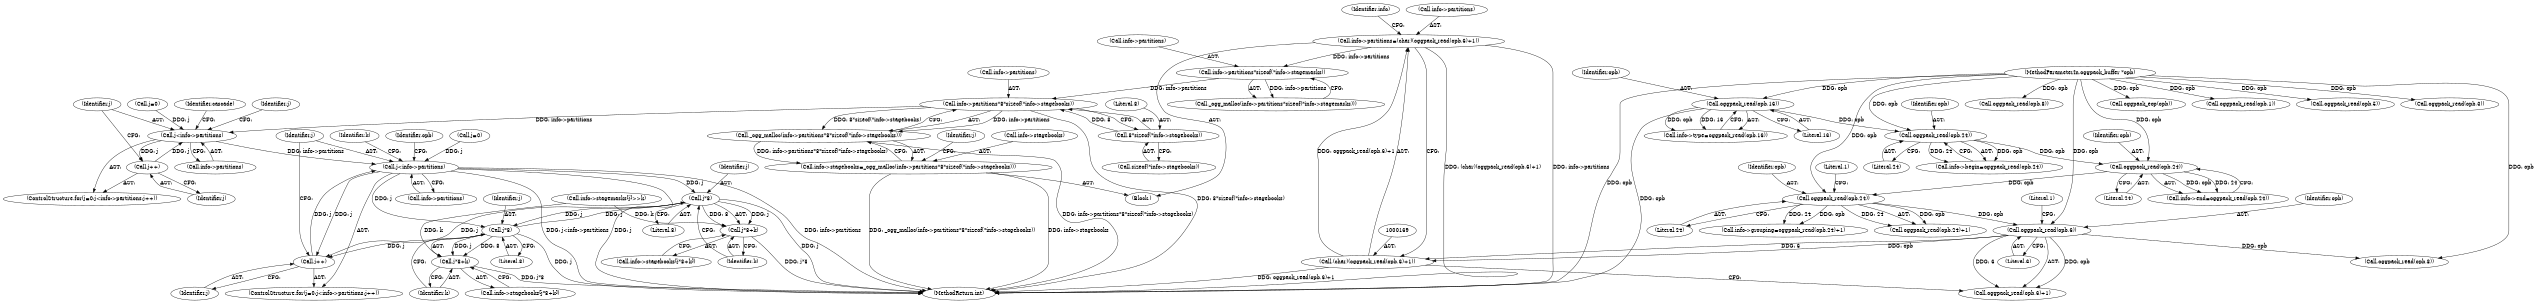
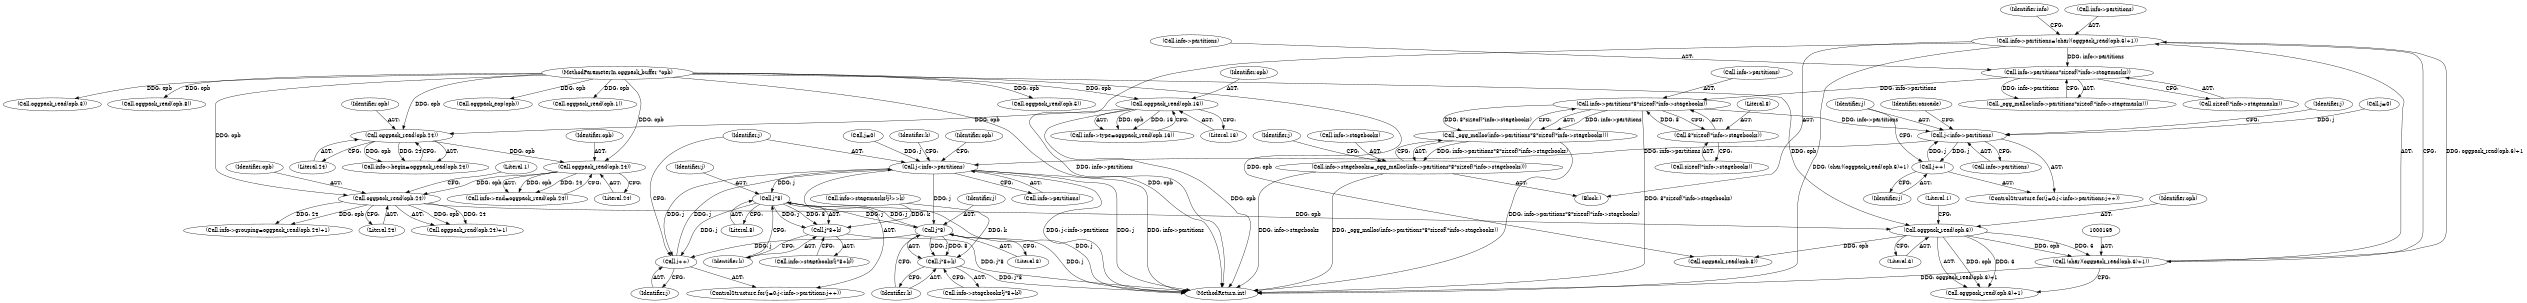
none -> (2241, 104)
